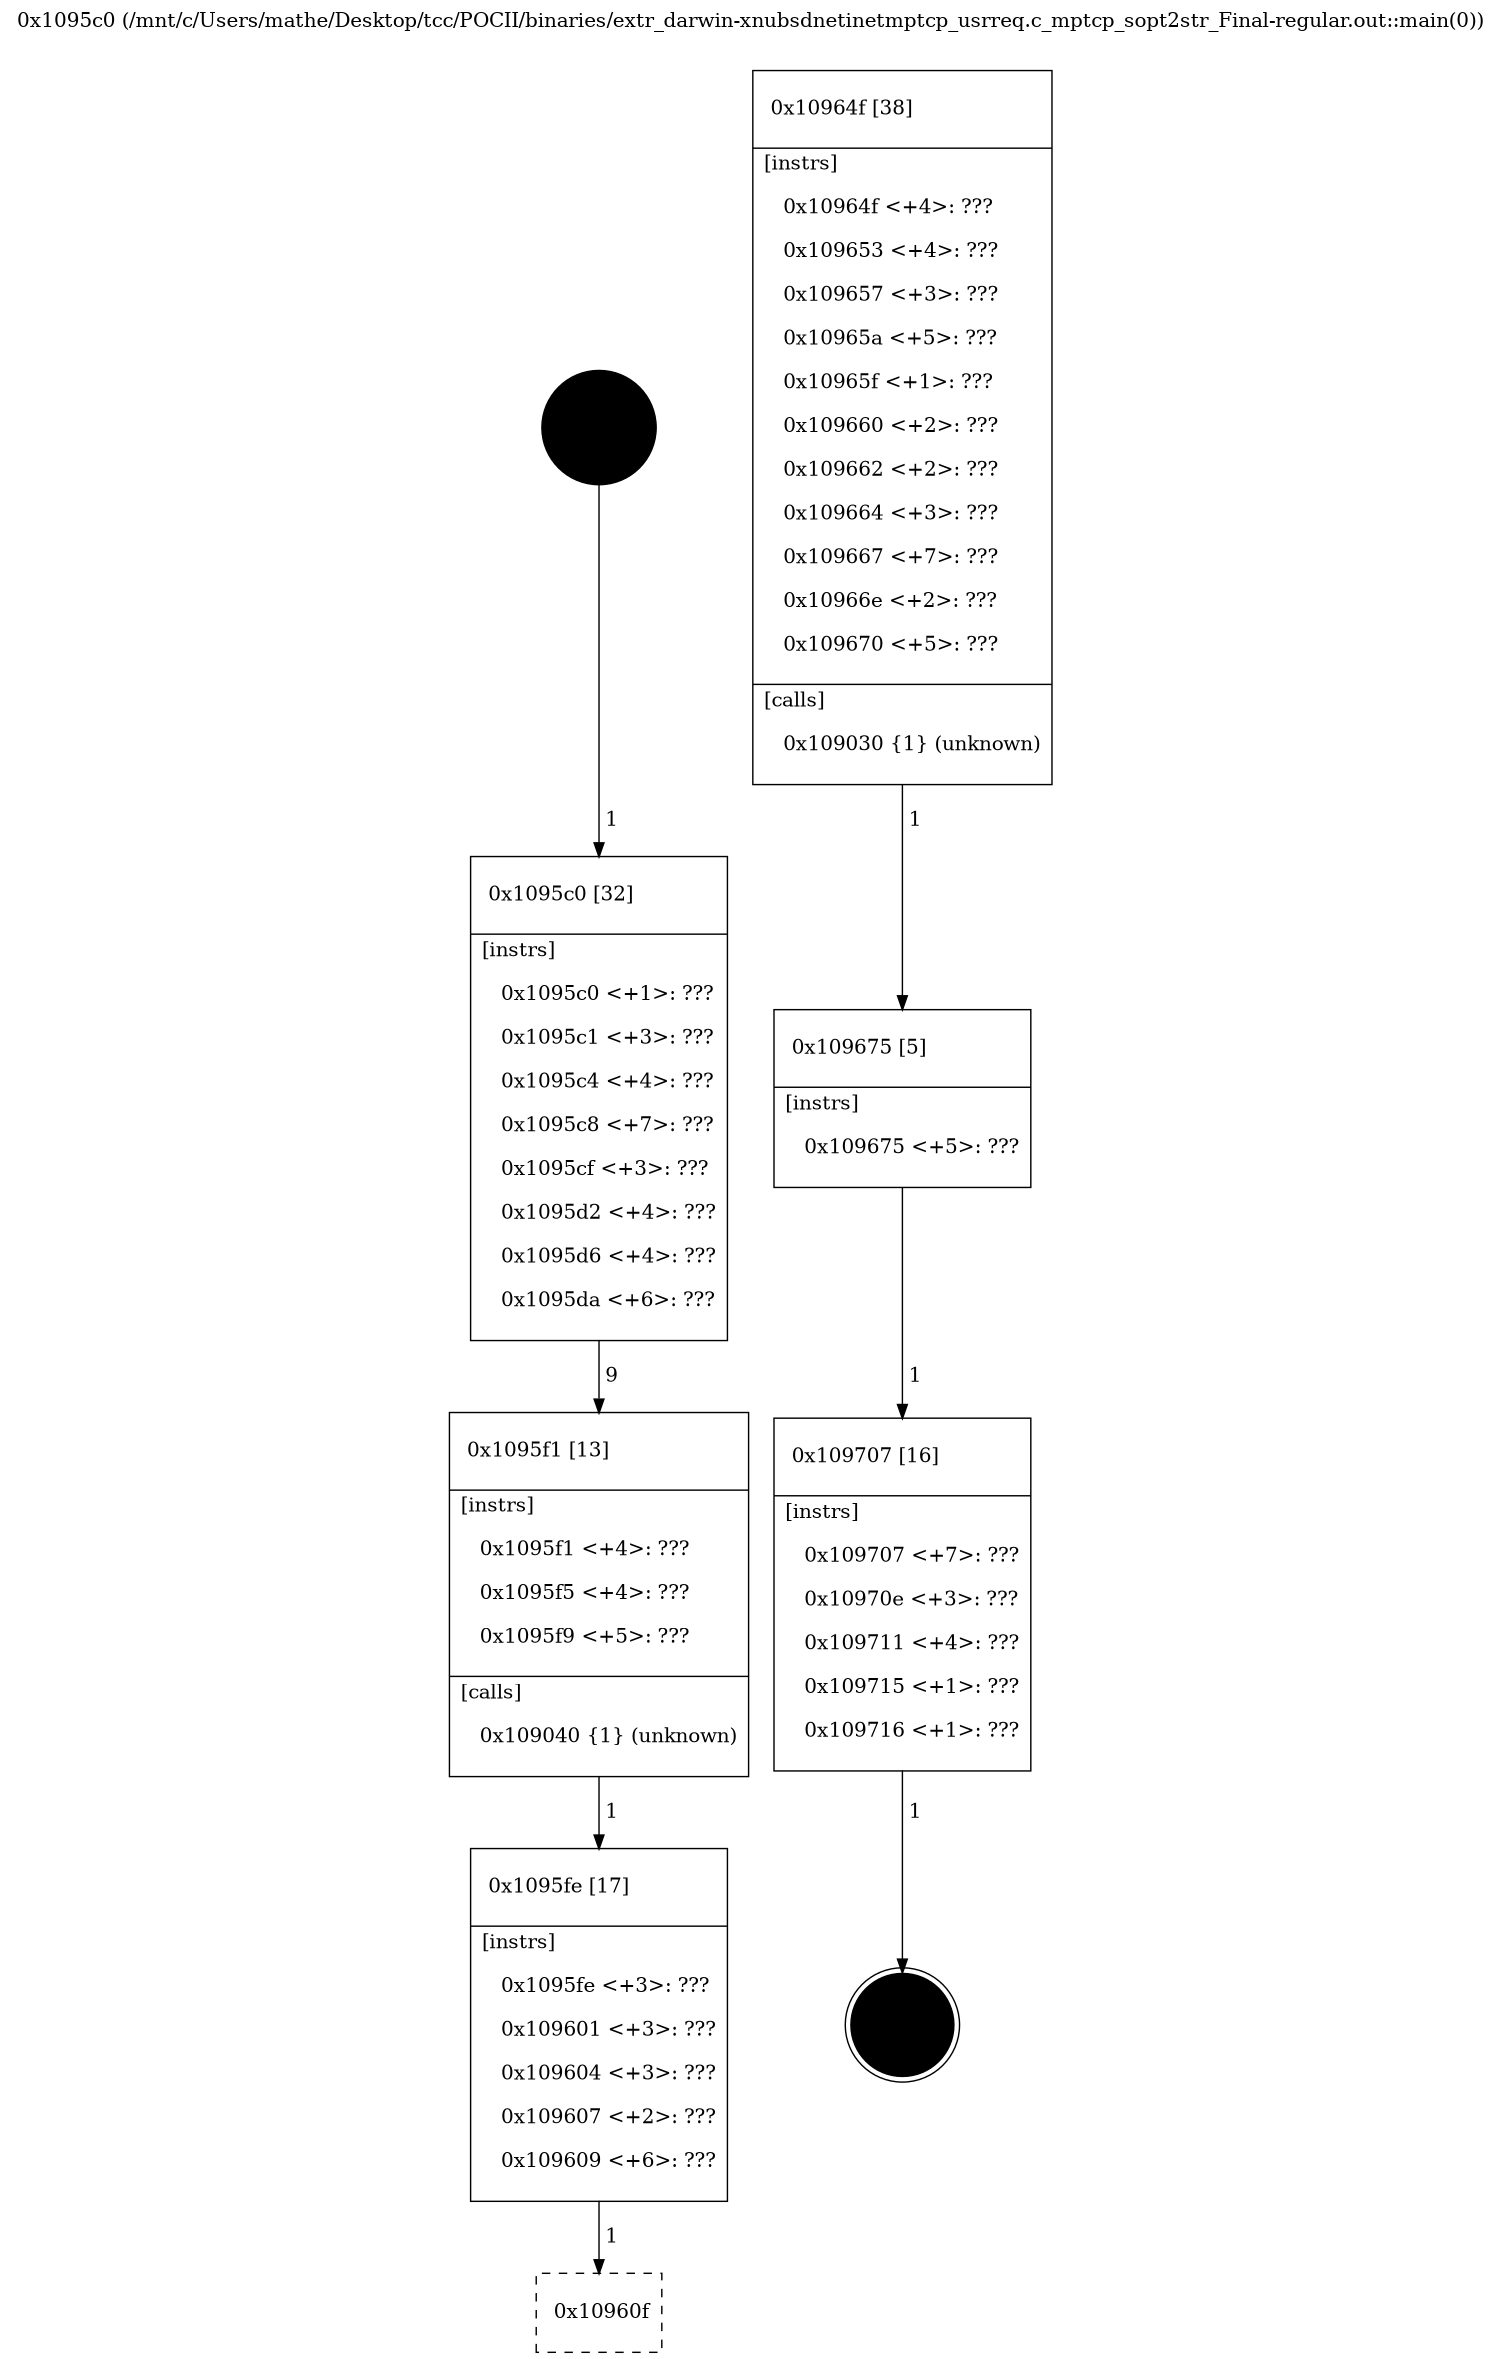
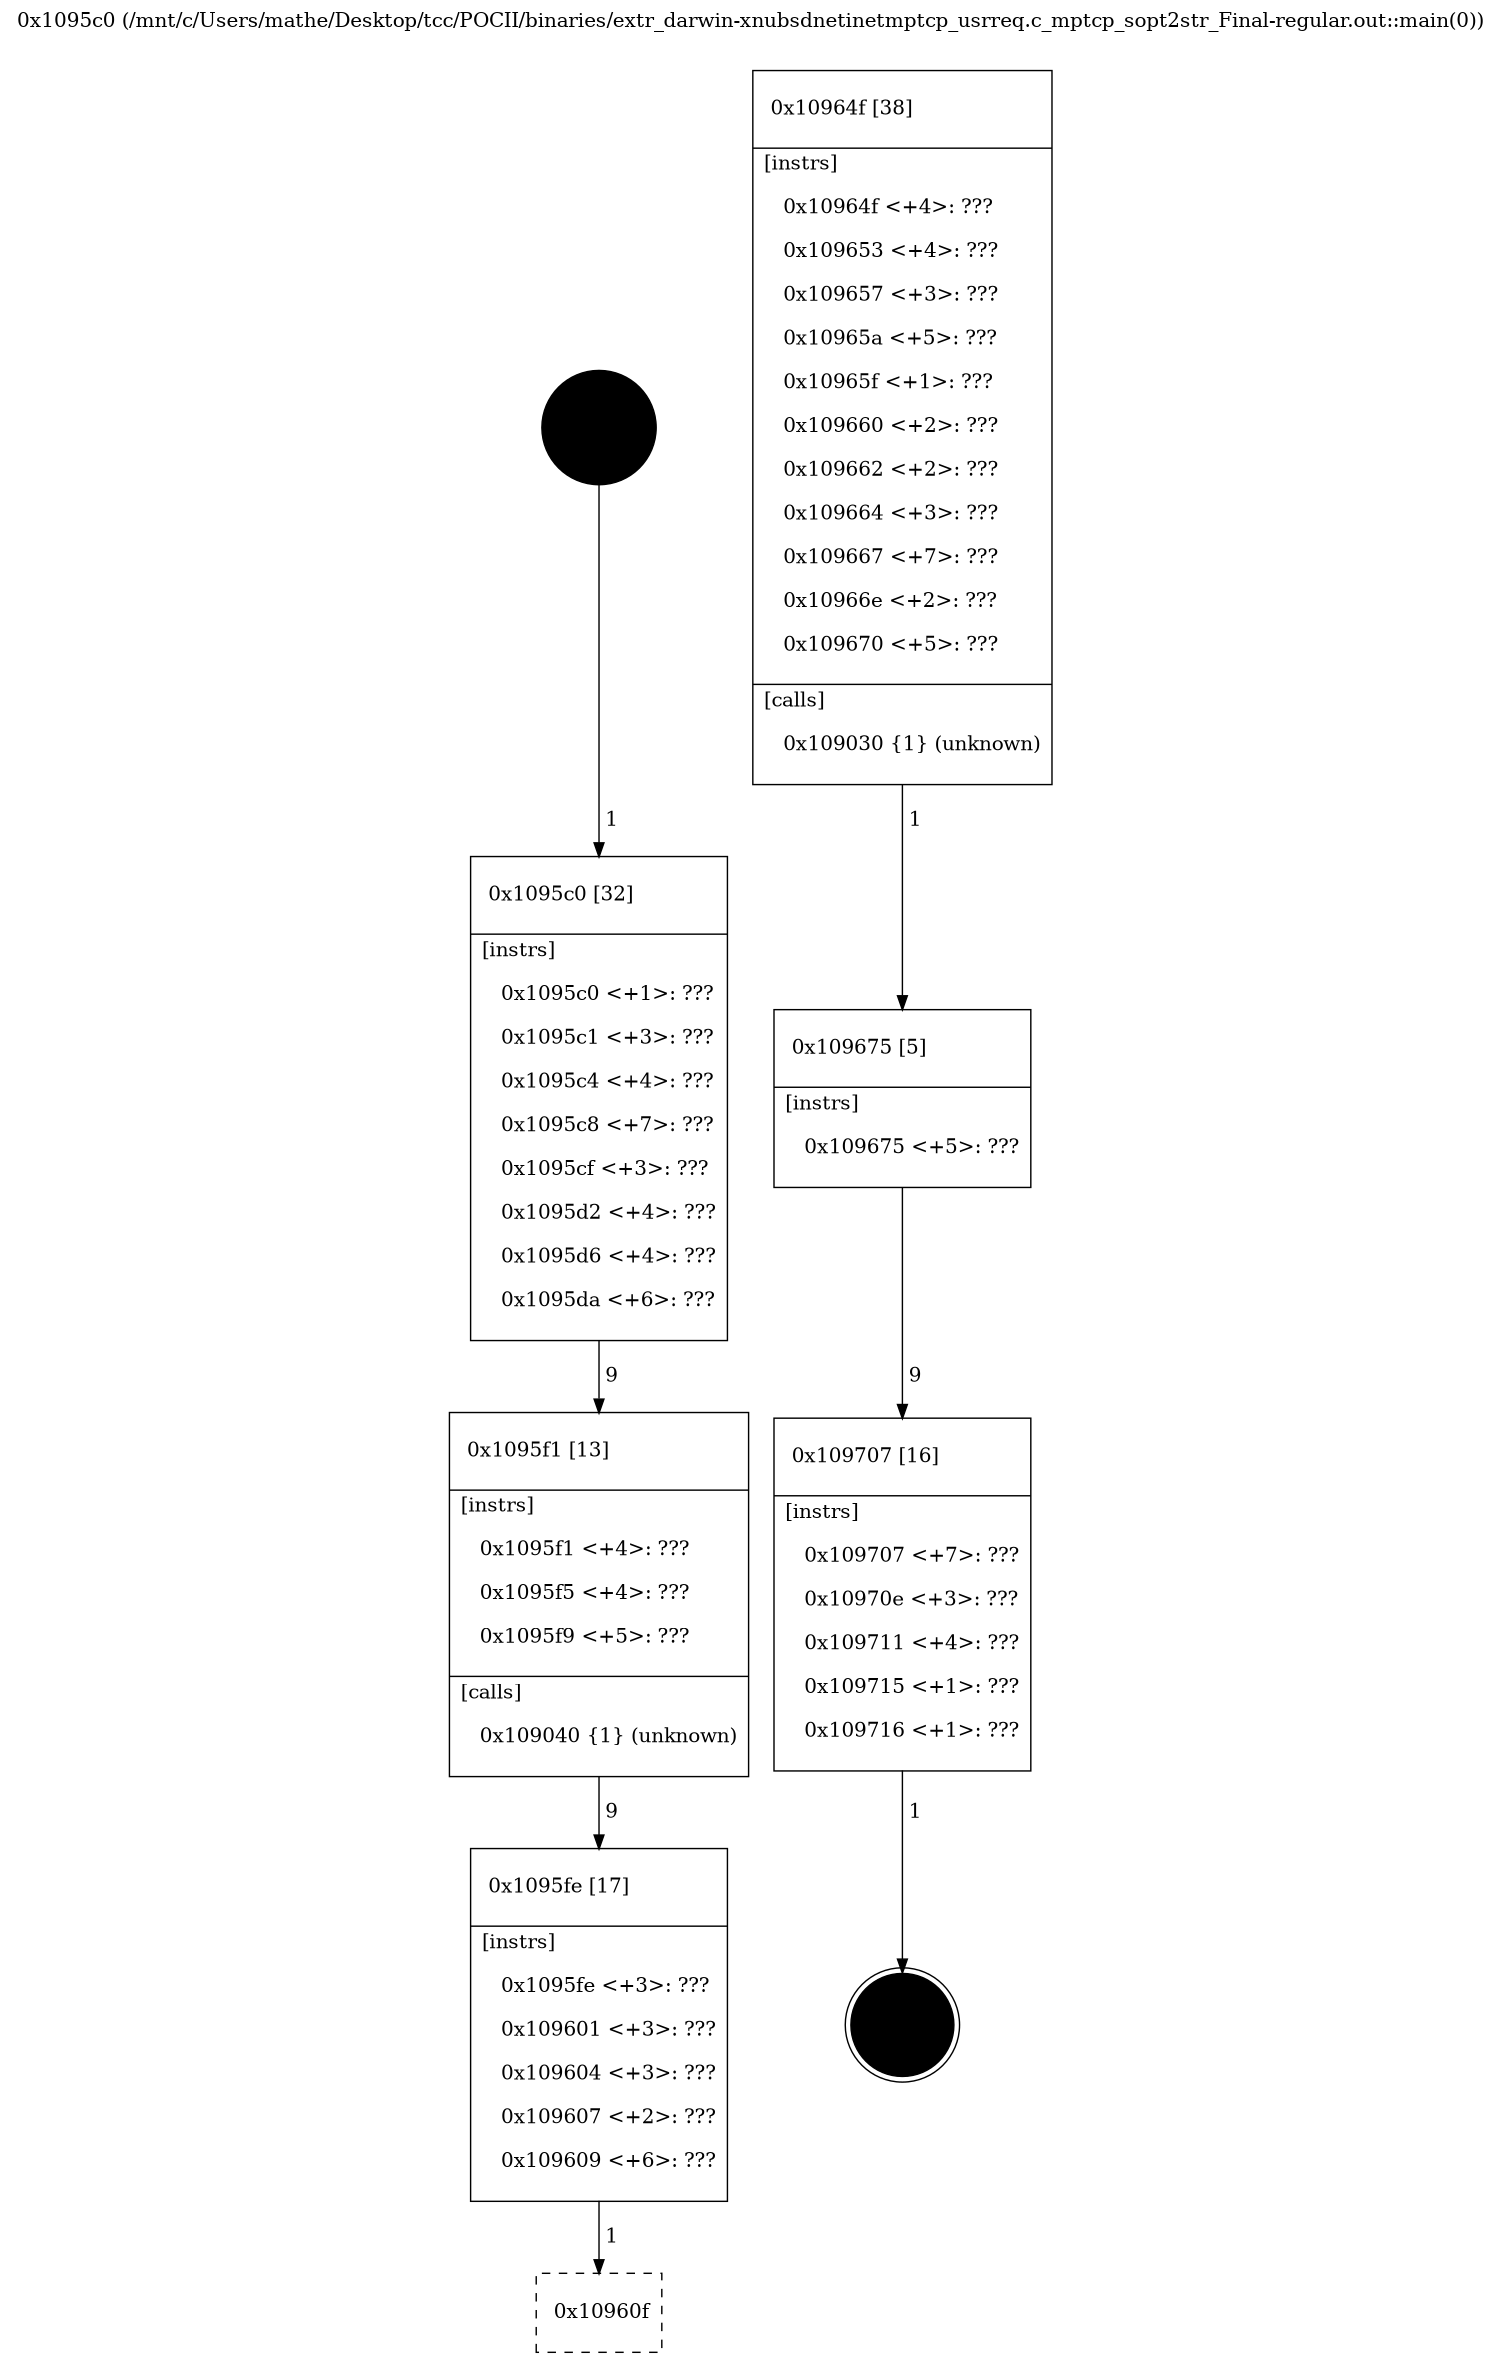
(912, 1377) -> (912, 1377)
(609, 1813) -> (609, 1813)
